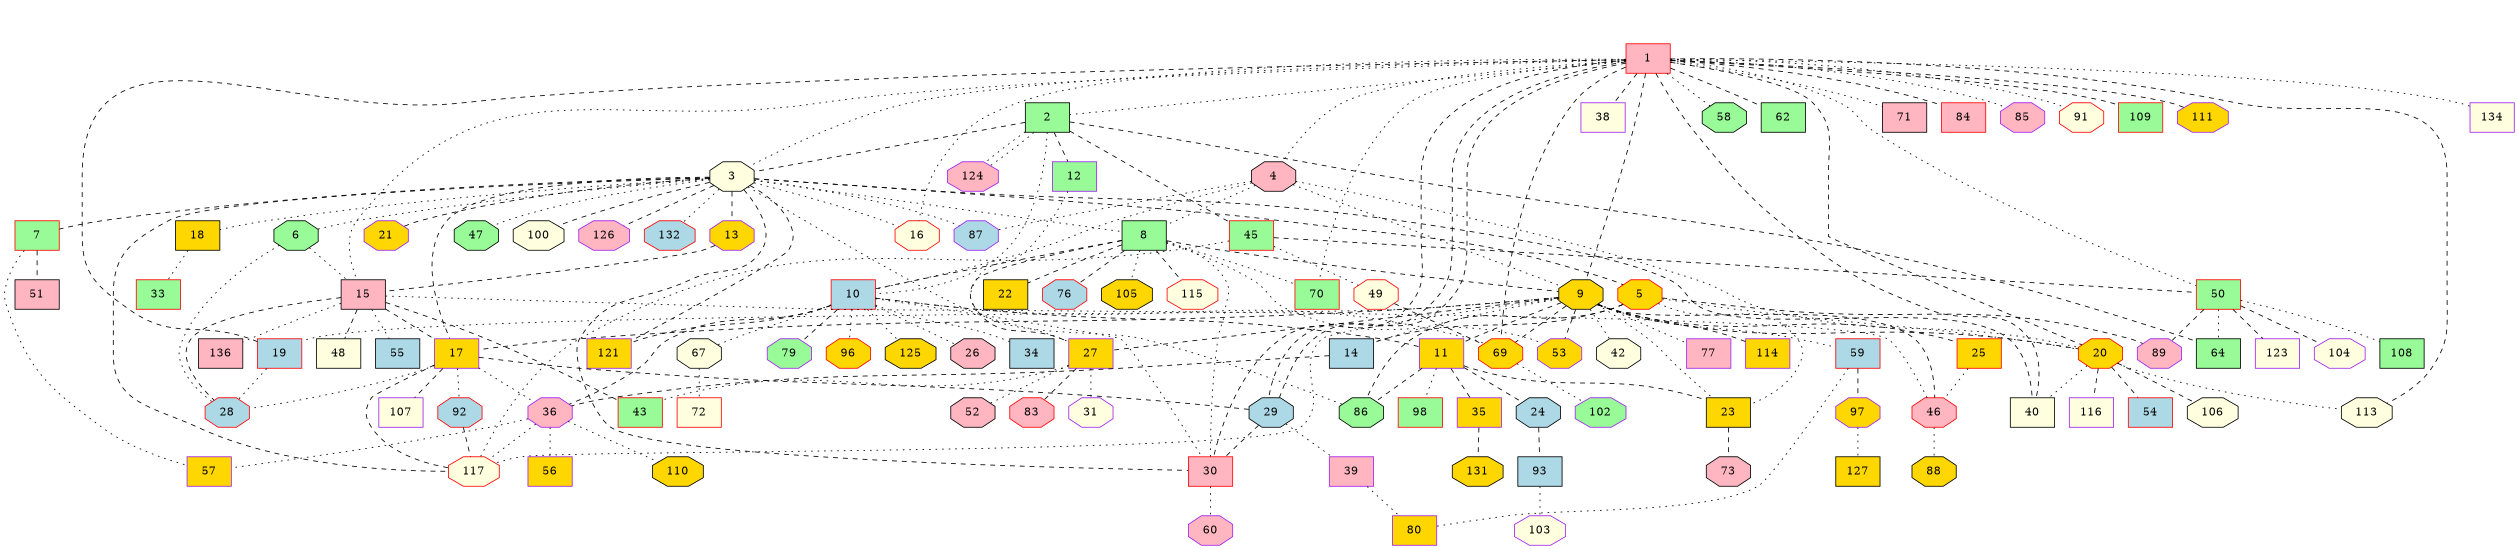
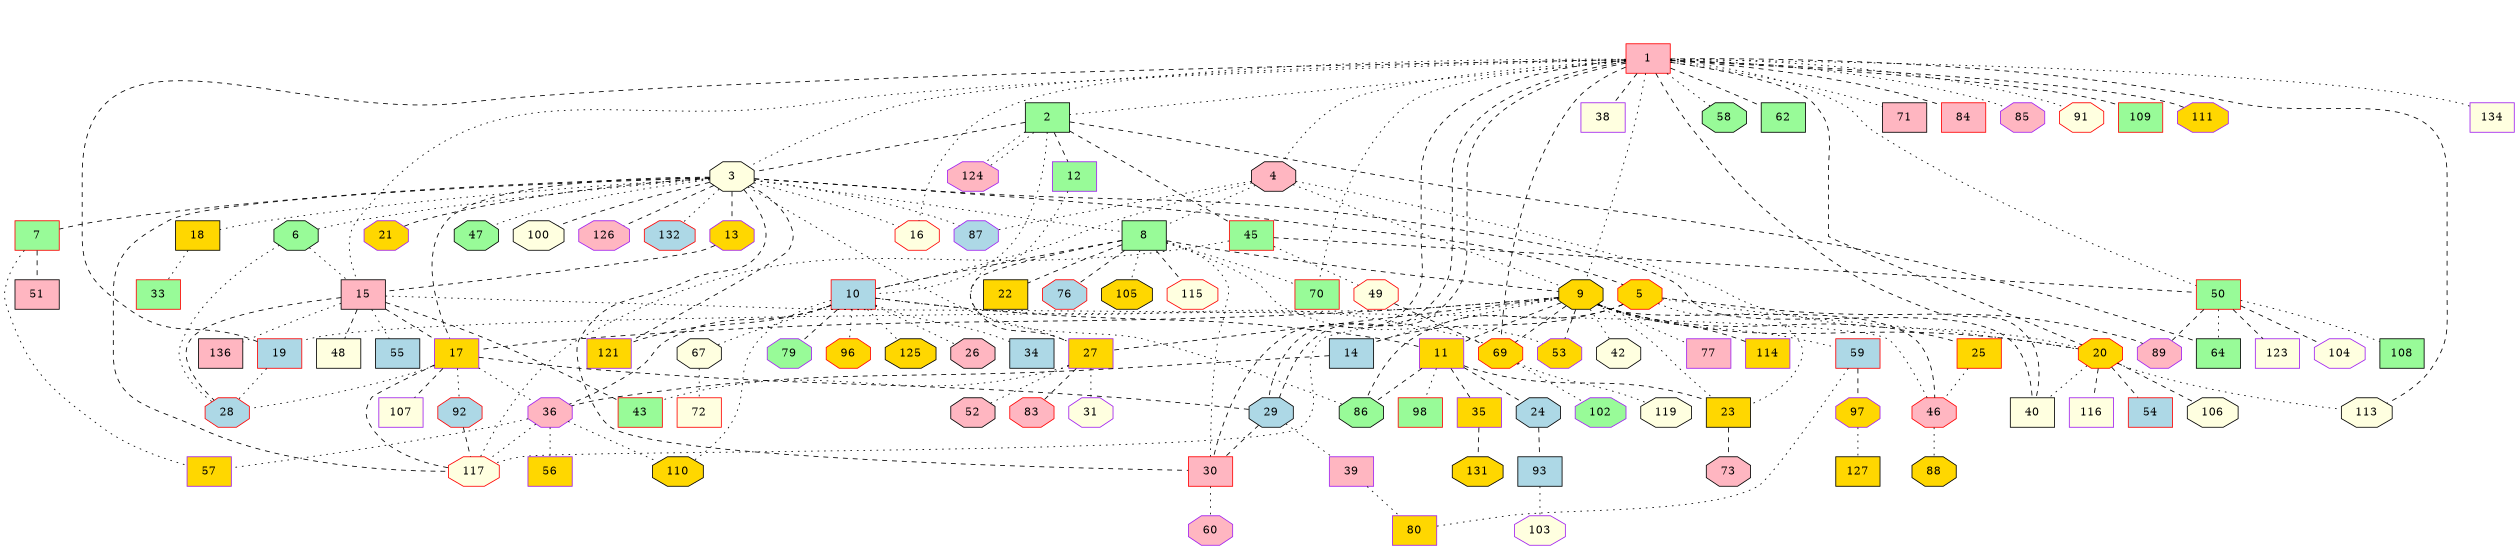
(1620, 178) -> (1620, 178)
(1125, 343) -> (745, 365)
none -> (1666, 413)
